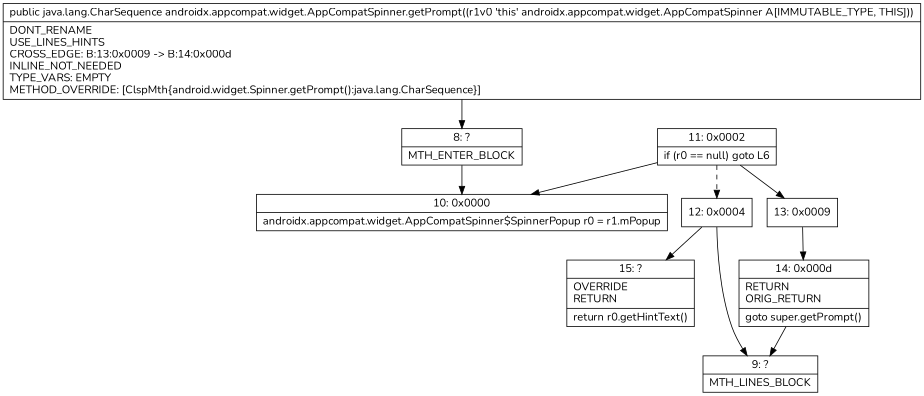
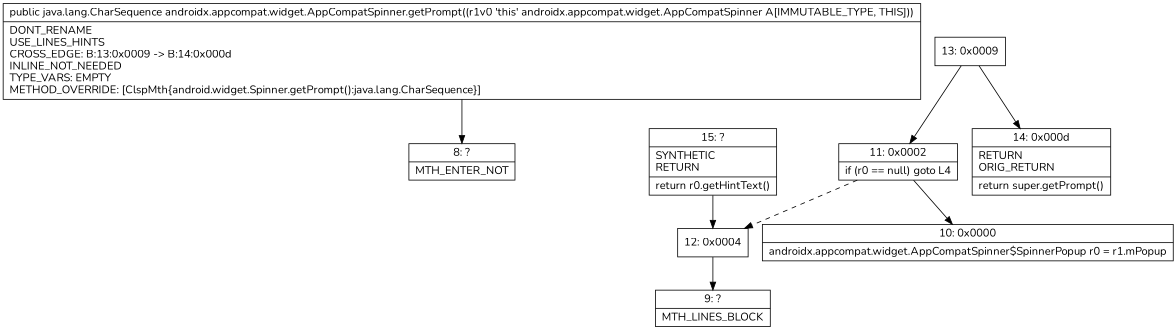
(462, 156) -> (462, 171)
(717, 156) -> (898, 171)
(462, 176) -> none
(759, 179) -> (938, 101)
(687, 241) -> (713, 208)
(601, 287) -> (686, 156)
(804, 317) -> (1041, 186)
(780, 338) -> none
